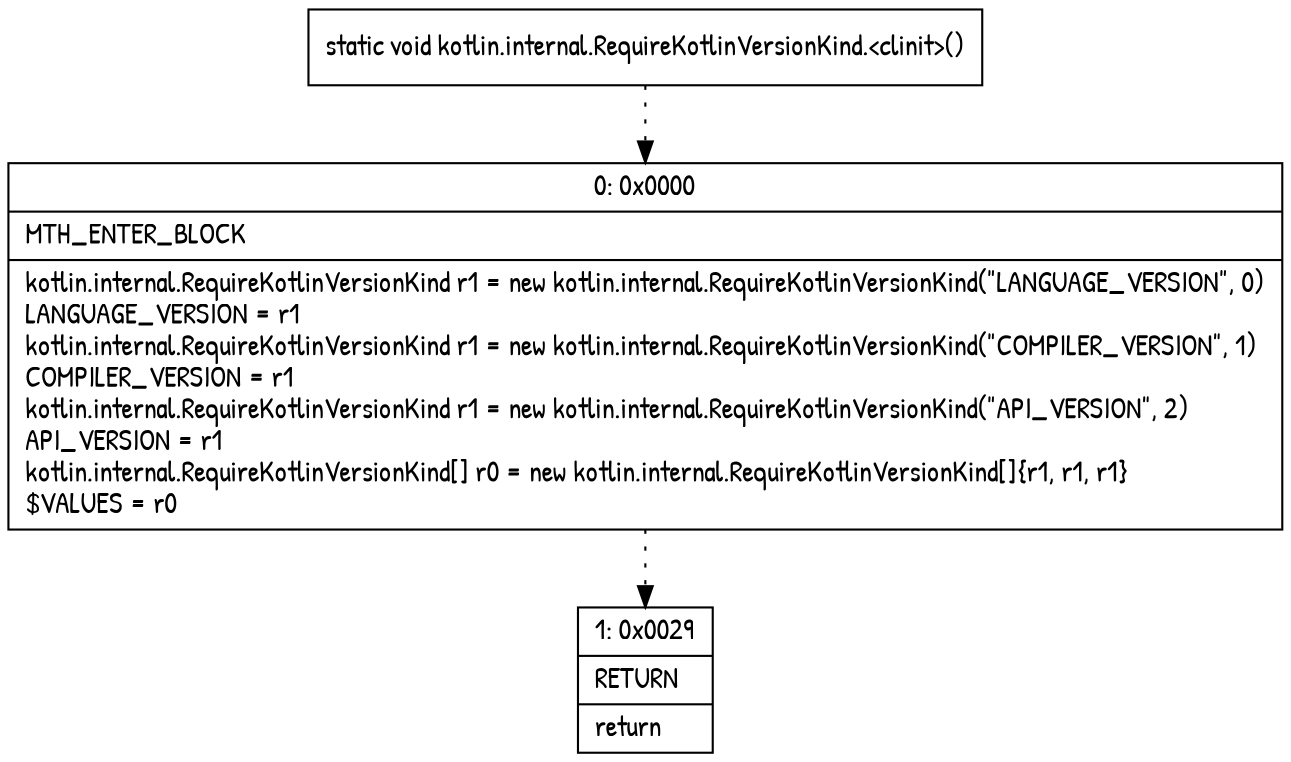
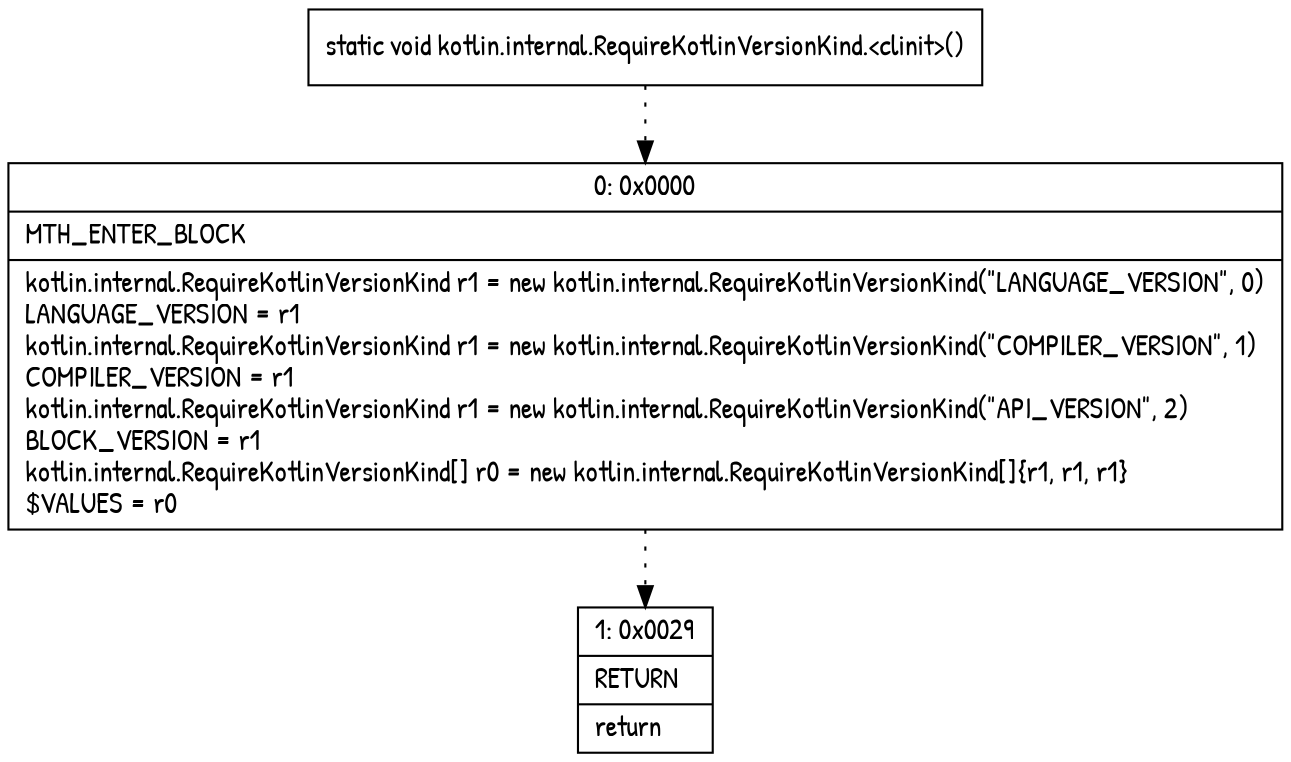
(124, 441) -> (143, 441)
